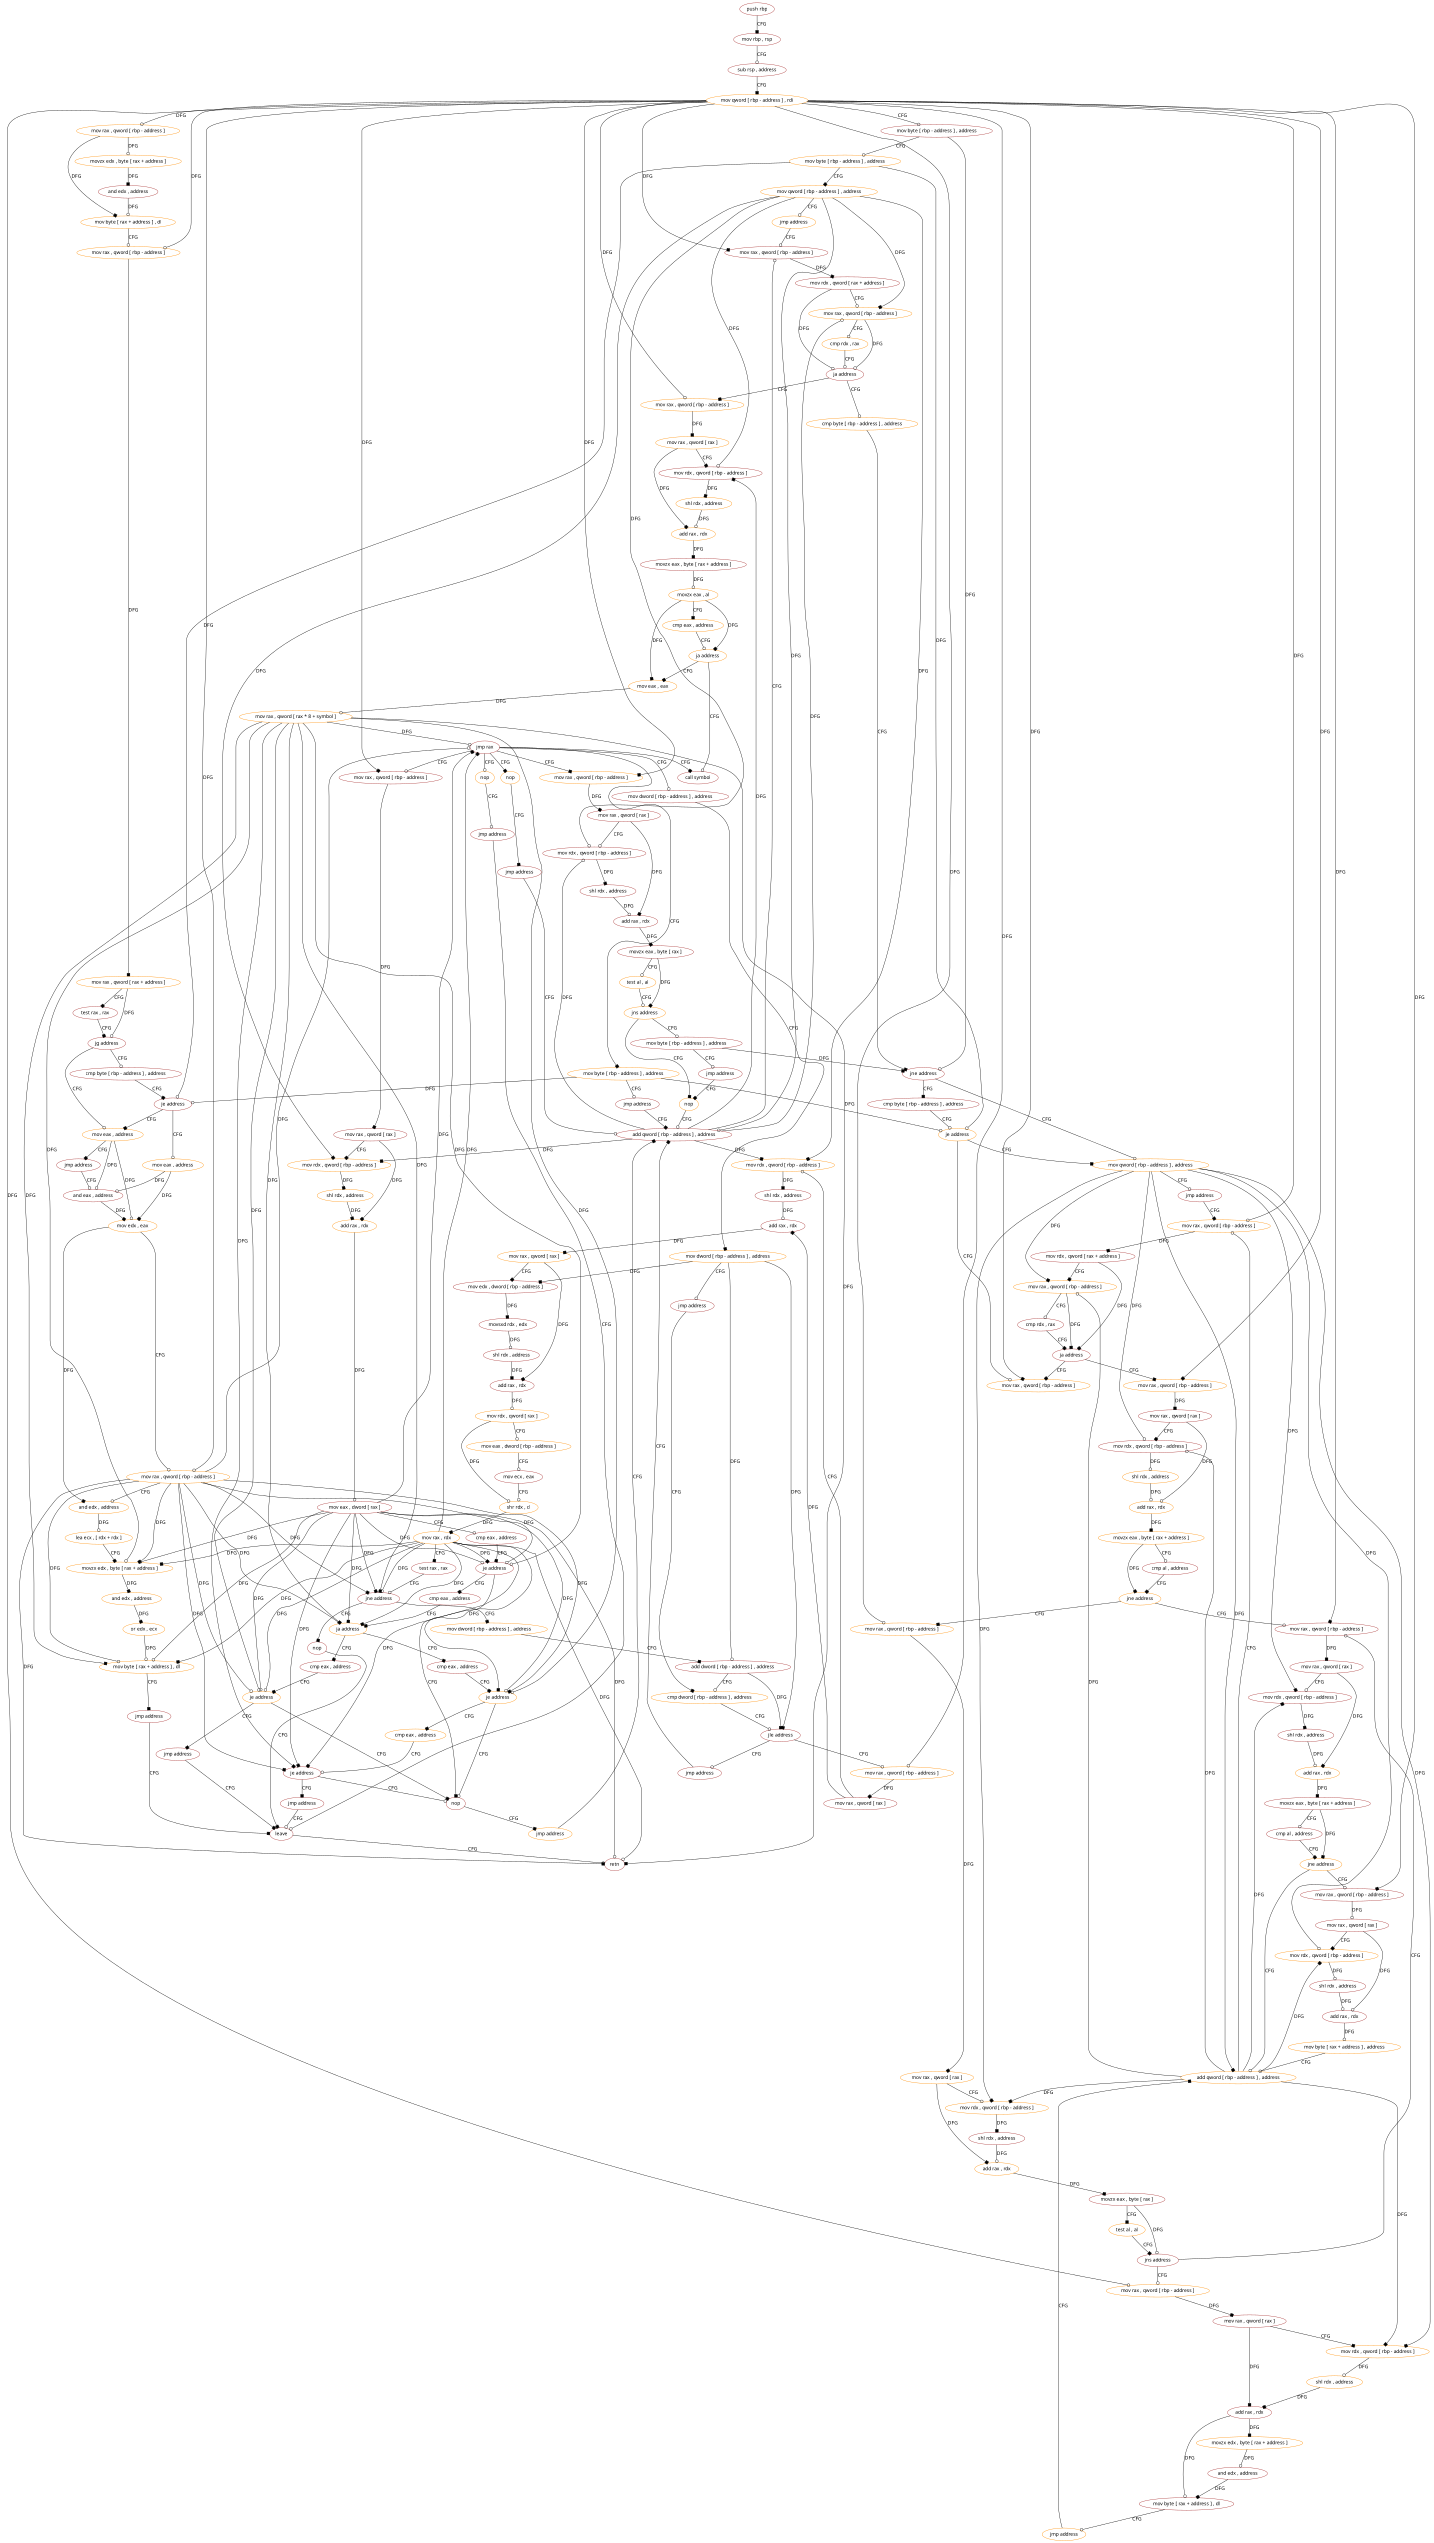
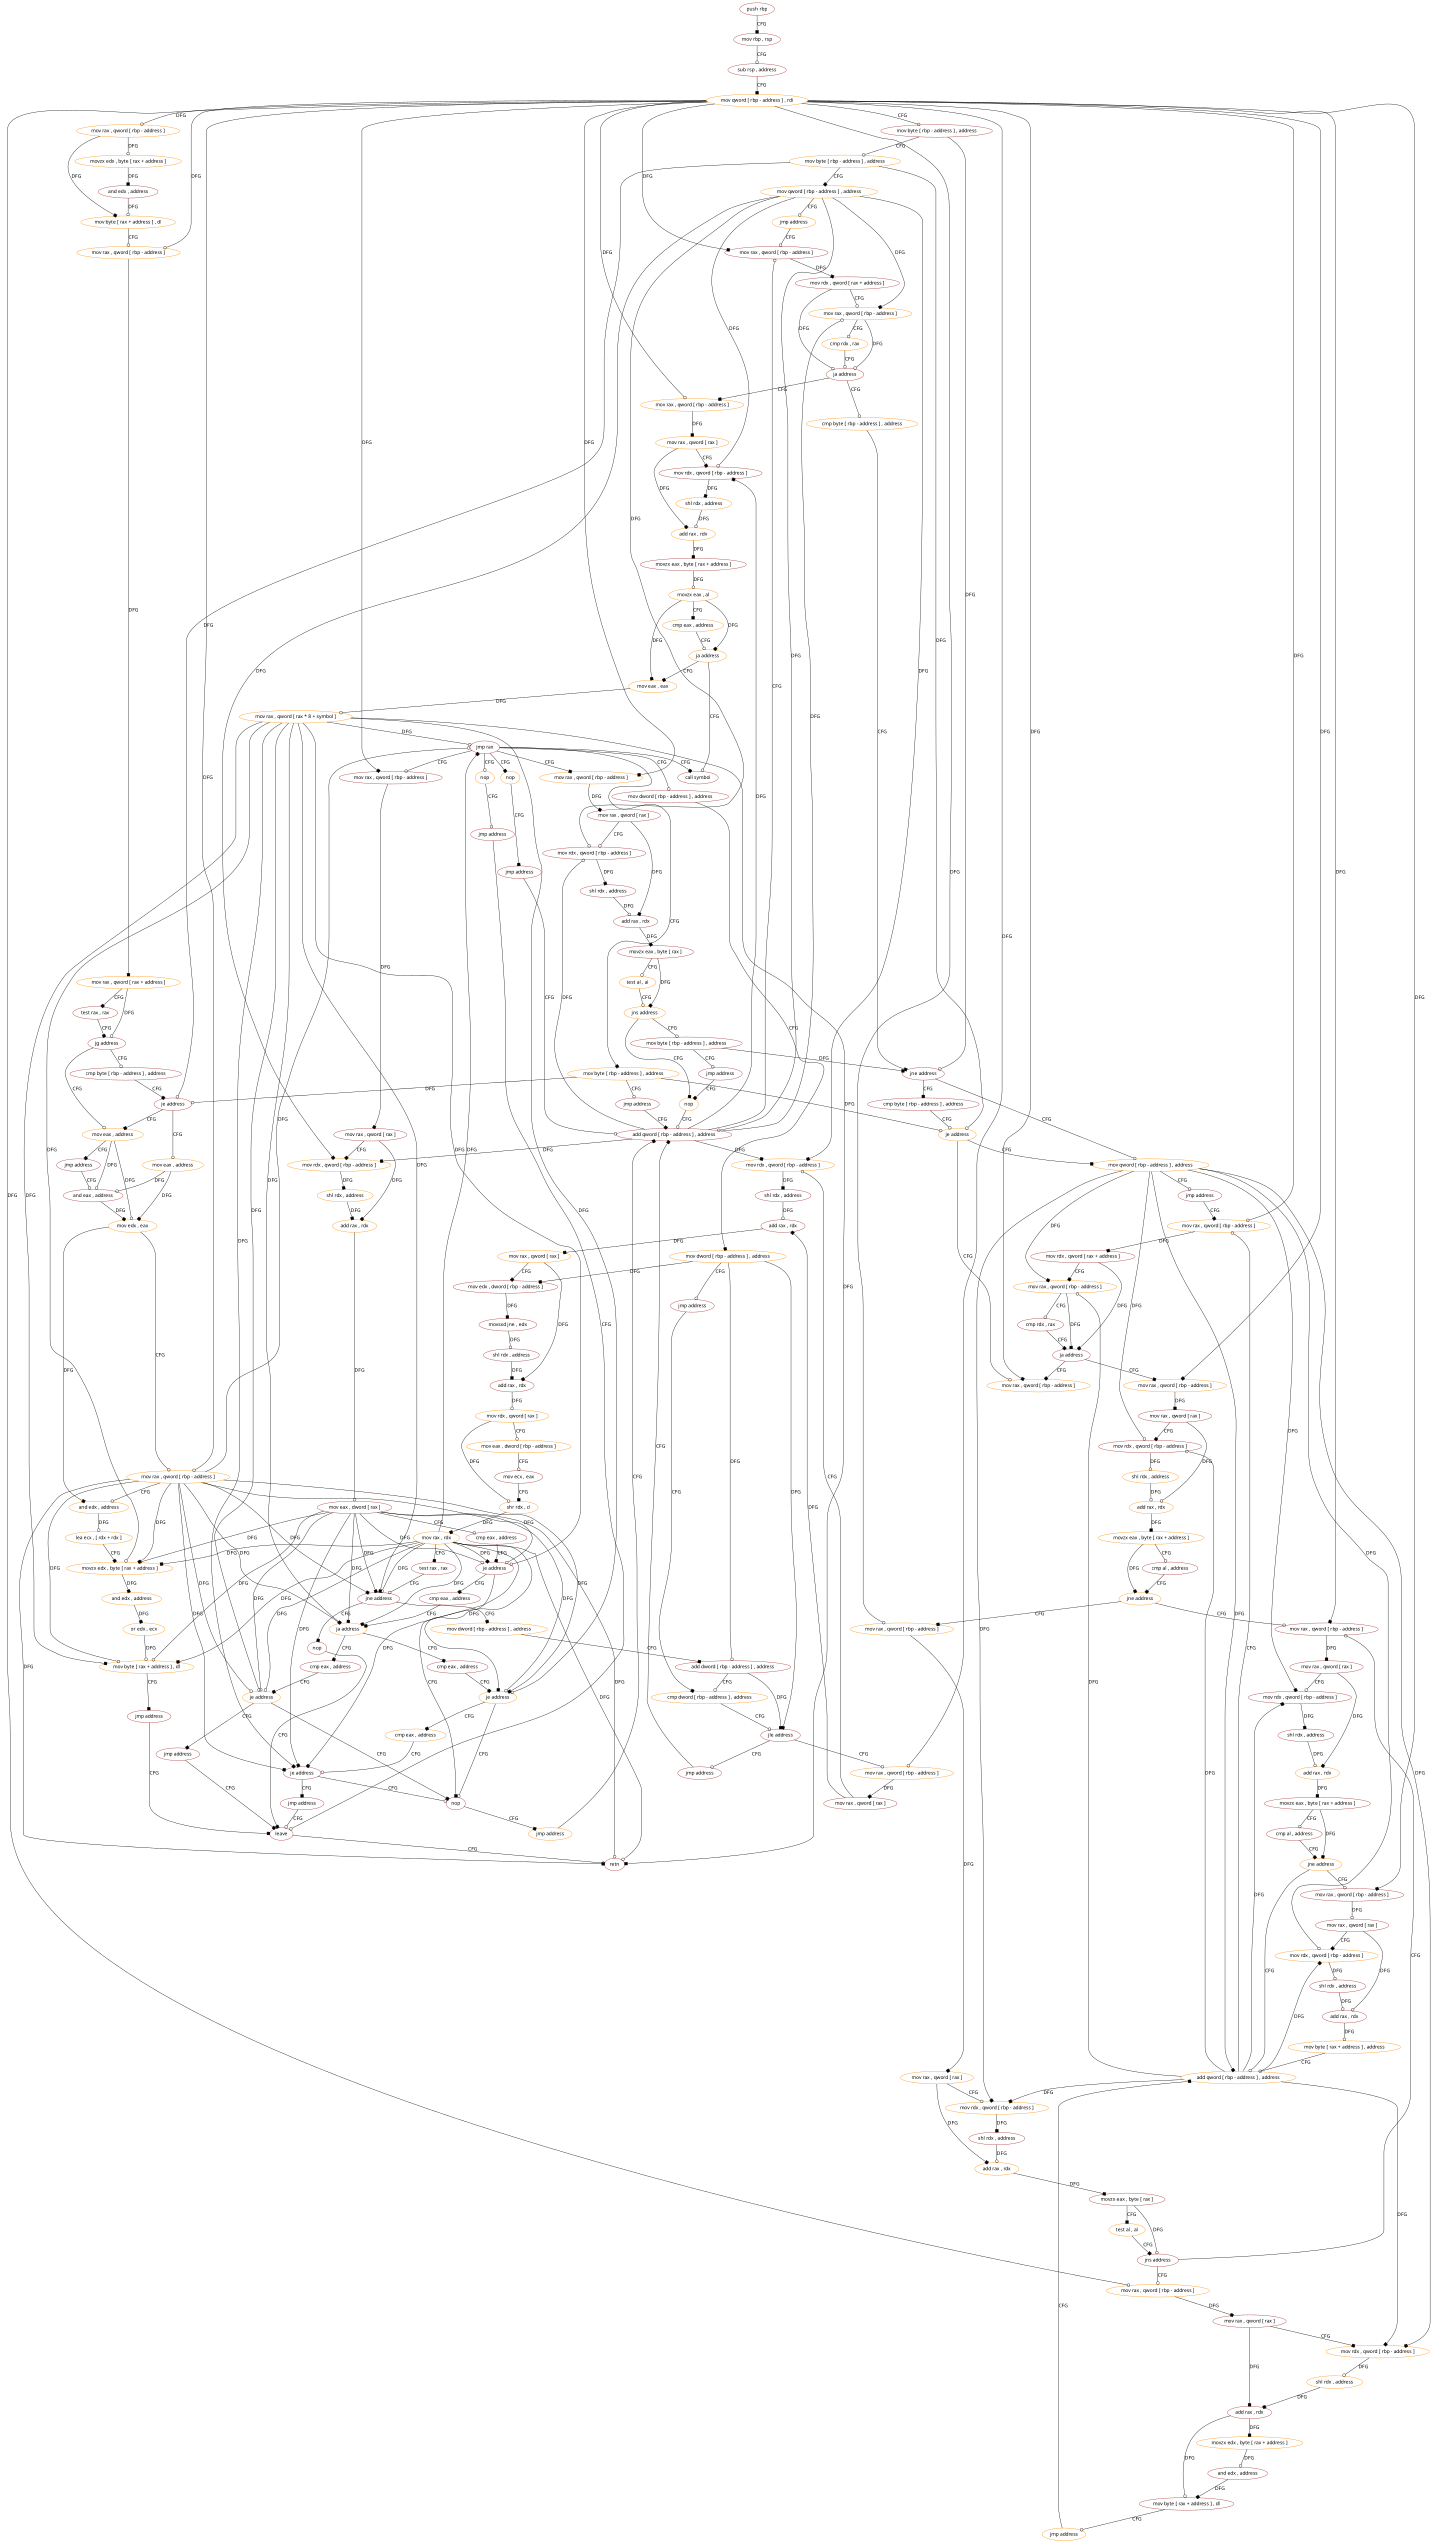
(438, 1134) -> none
(508, 1325) -> (508, 1325)
(519, 1490) -> (519, 1490)
